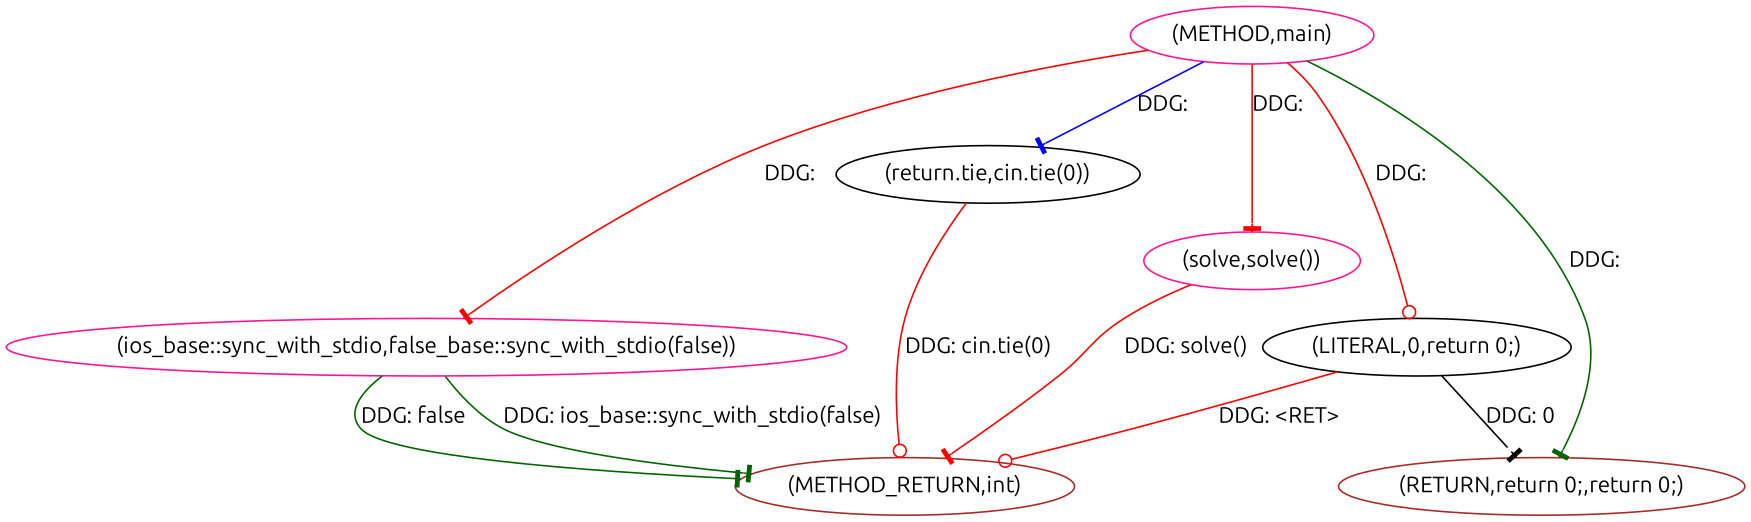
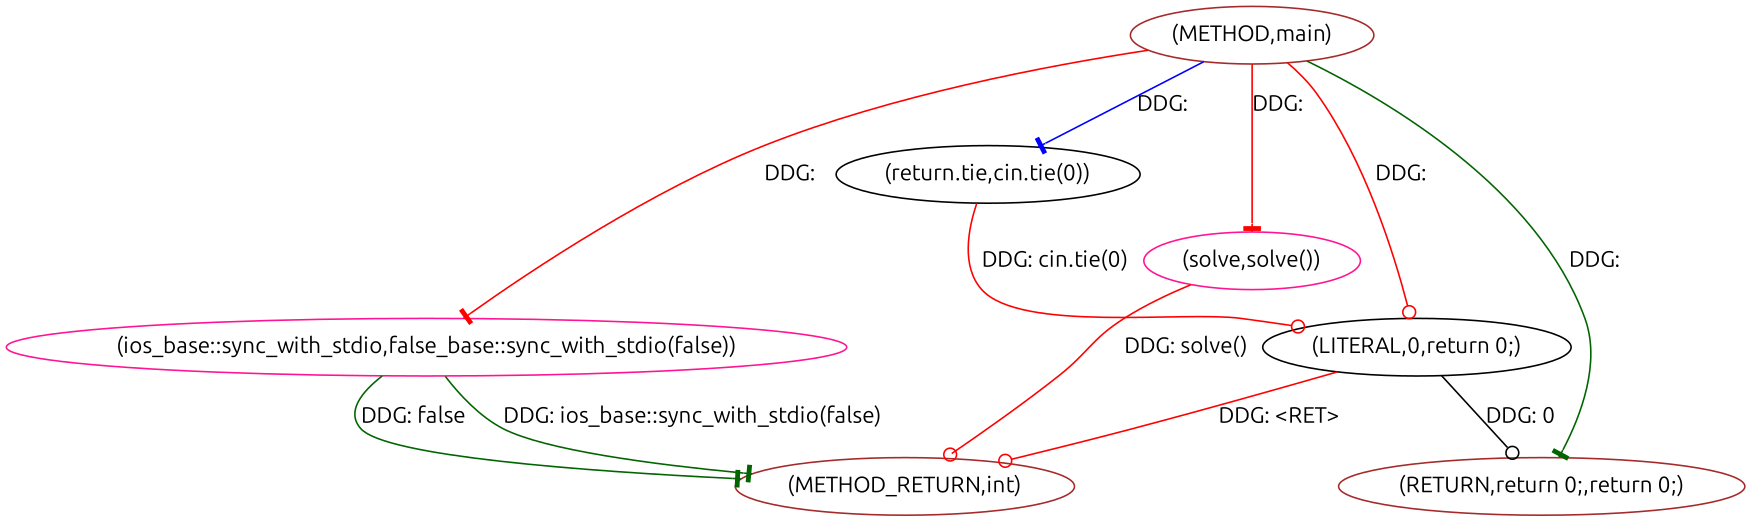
(1252, 35) -> (1252, 35)
(906, 316) -> (1089, 317)
(1070, 366) -> (1070, 366)
(1475, 412) -> (1475, 412)
